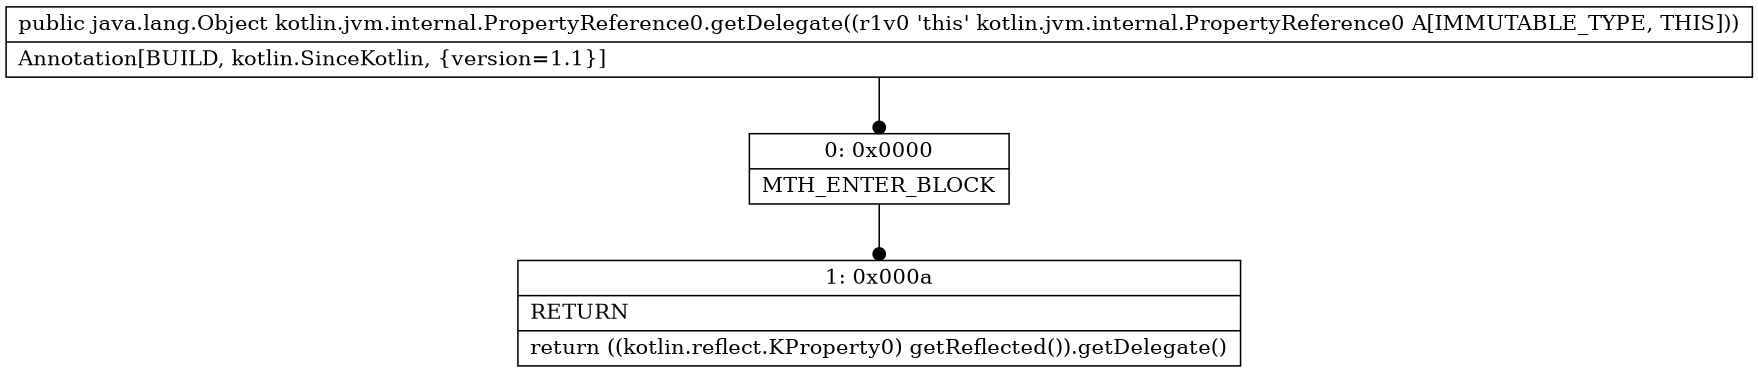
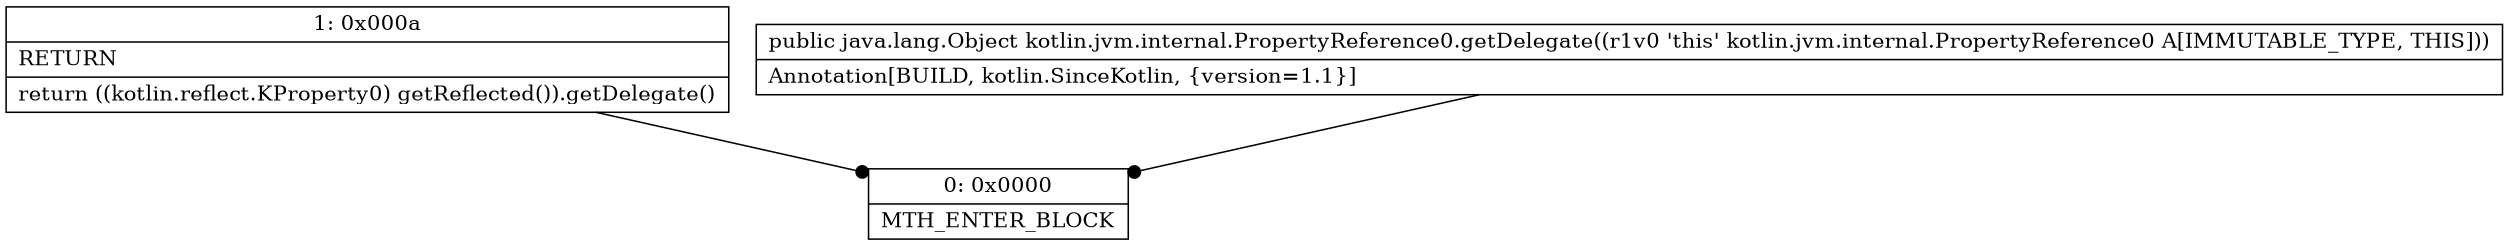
(879, 226) -> (726, 141)
